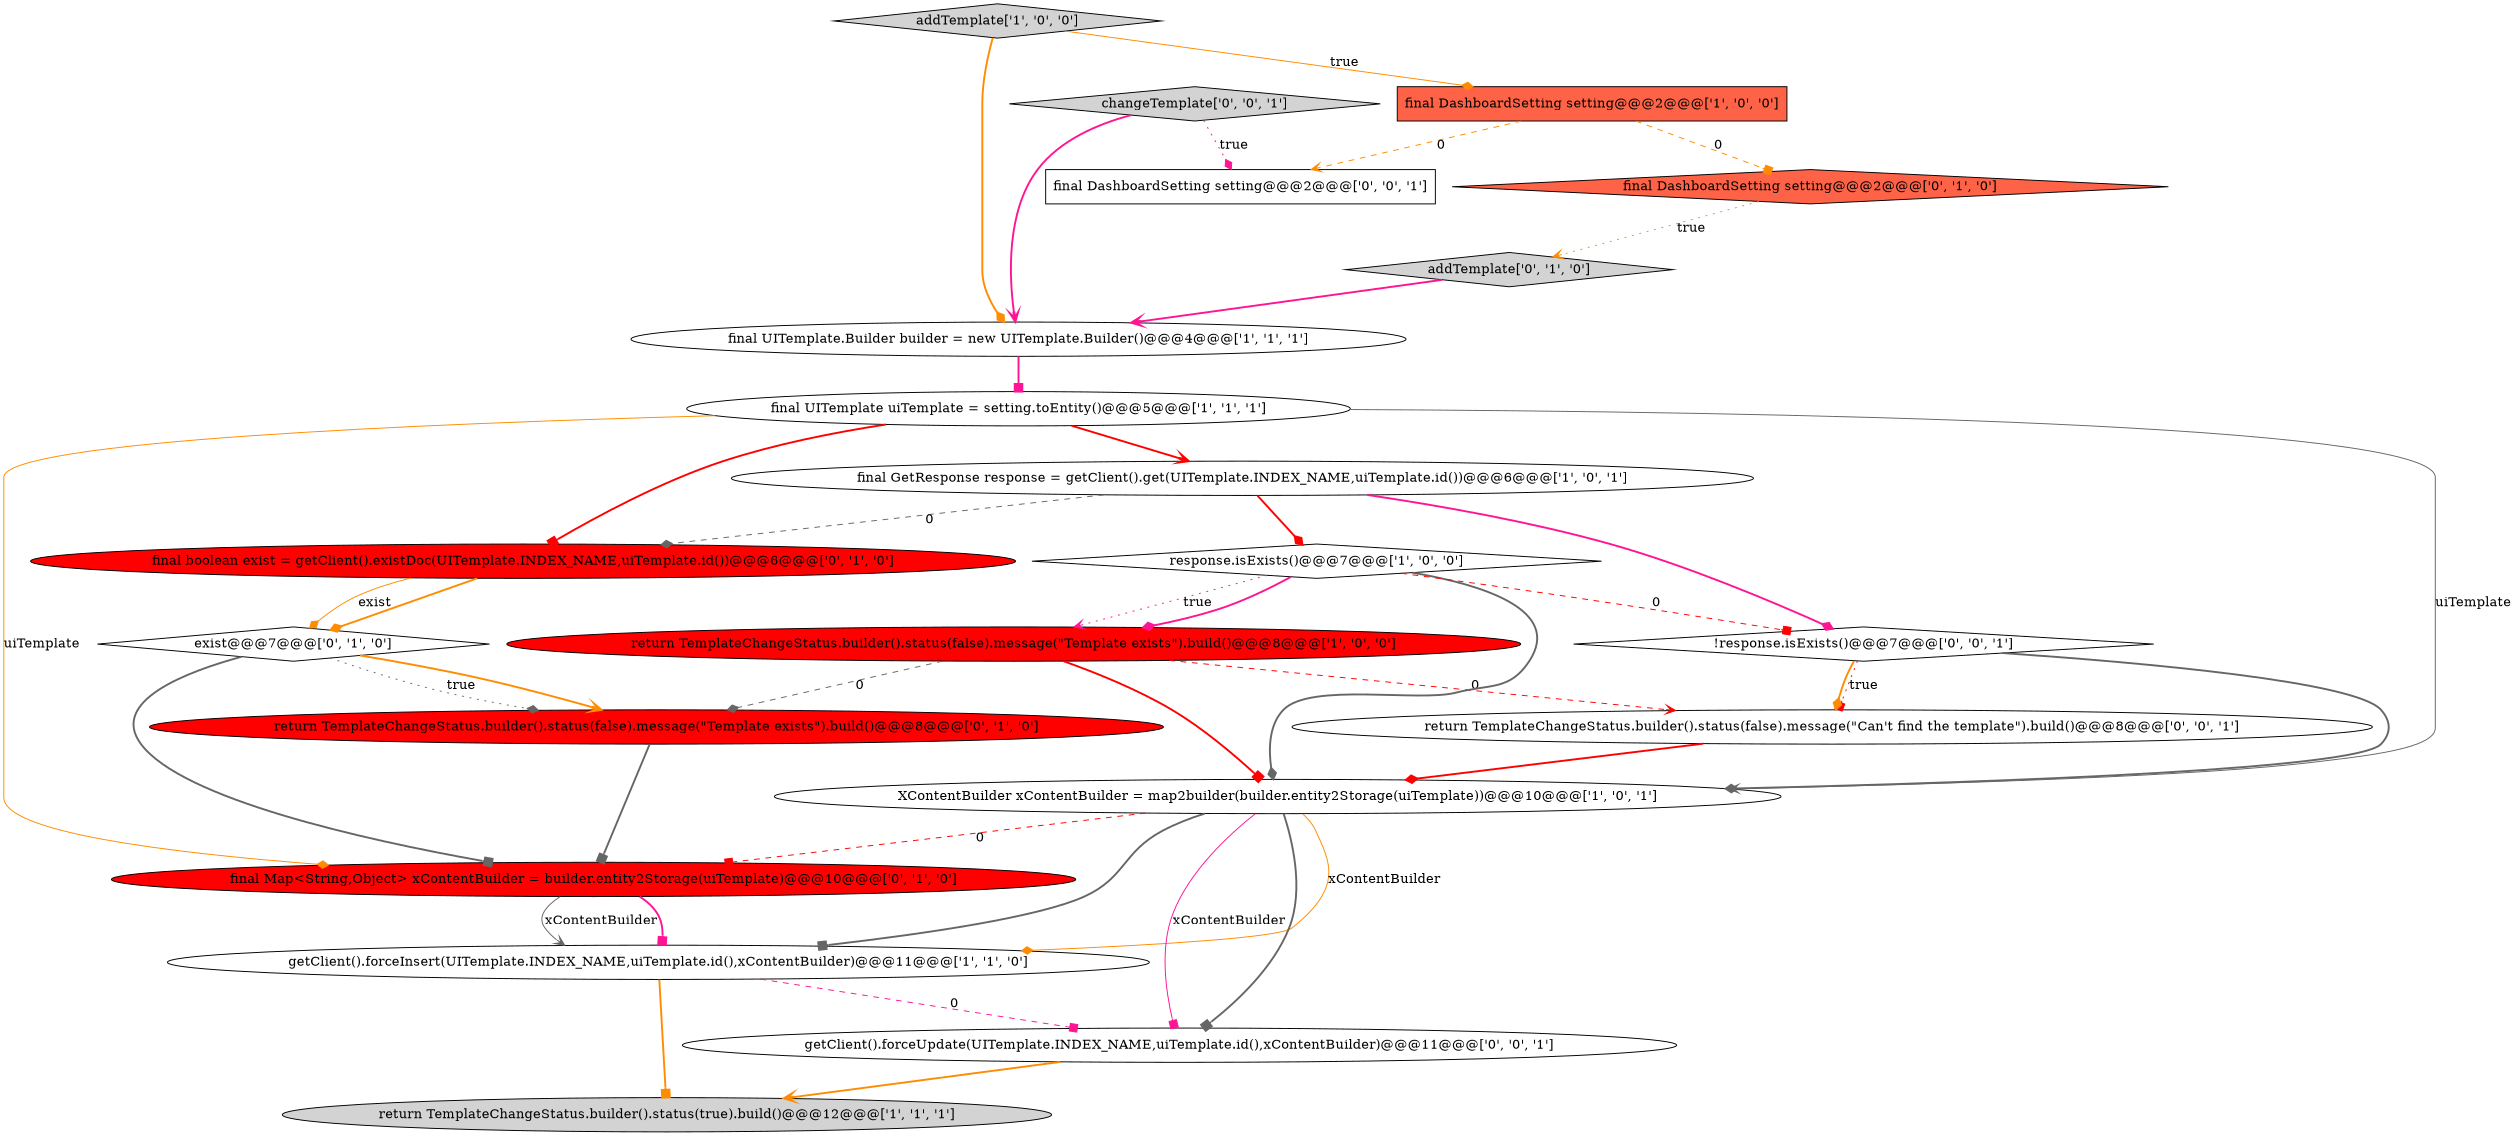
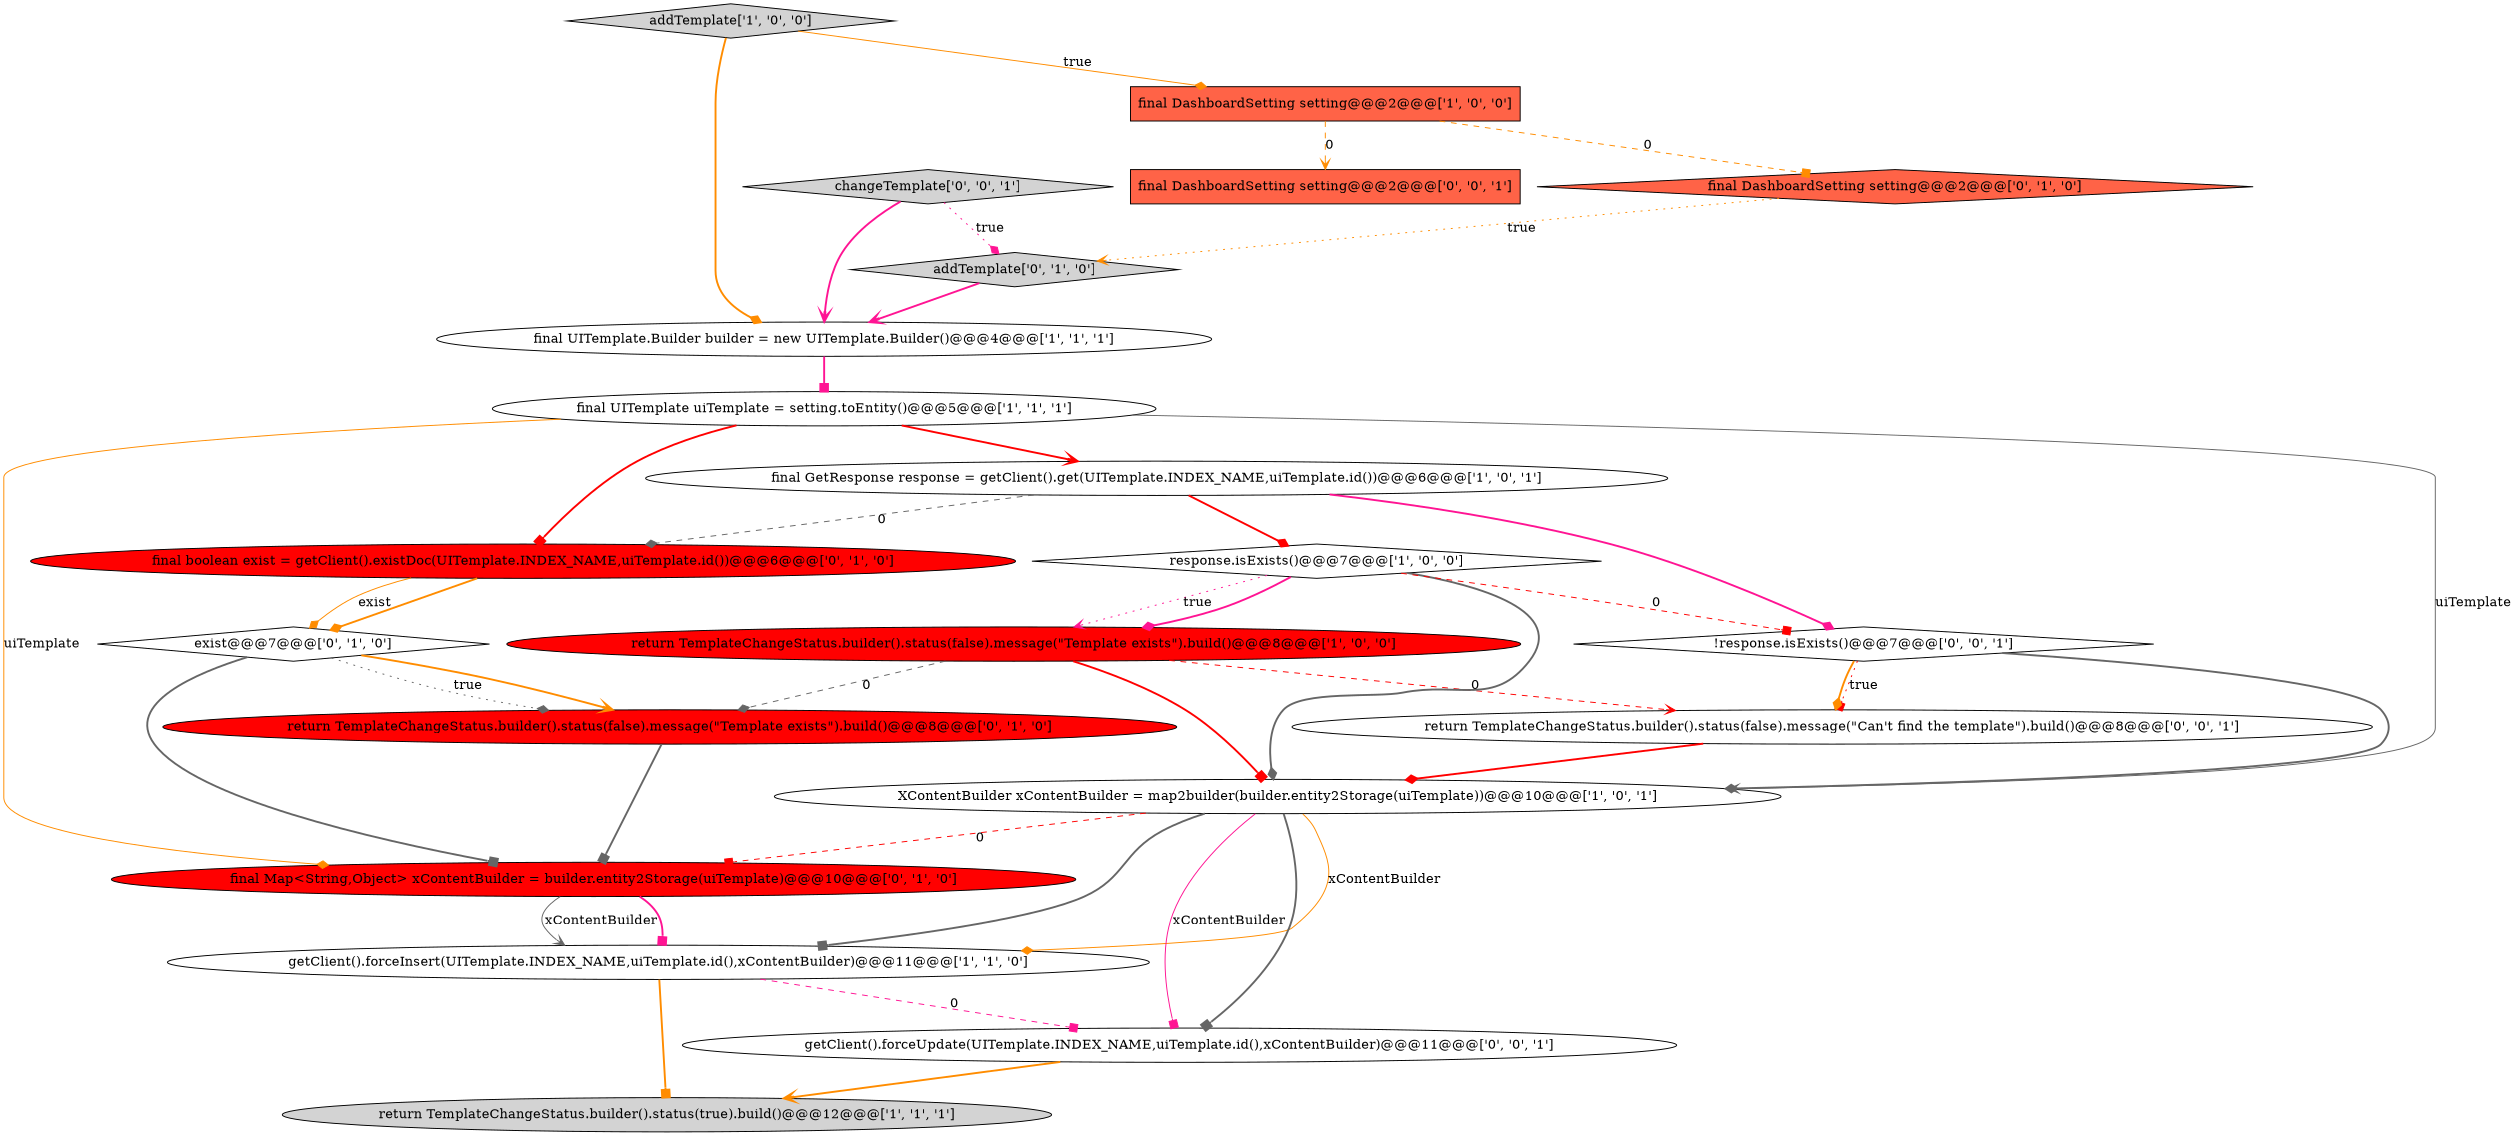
(1215, 140) -> (967, 224)
(1241, 187) -> (1325, 187)
